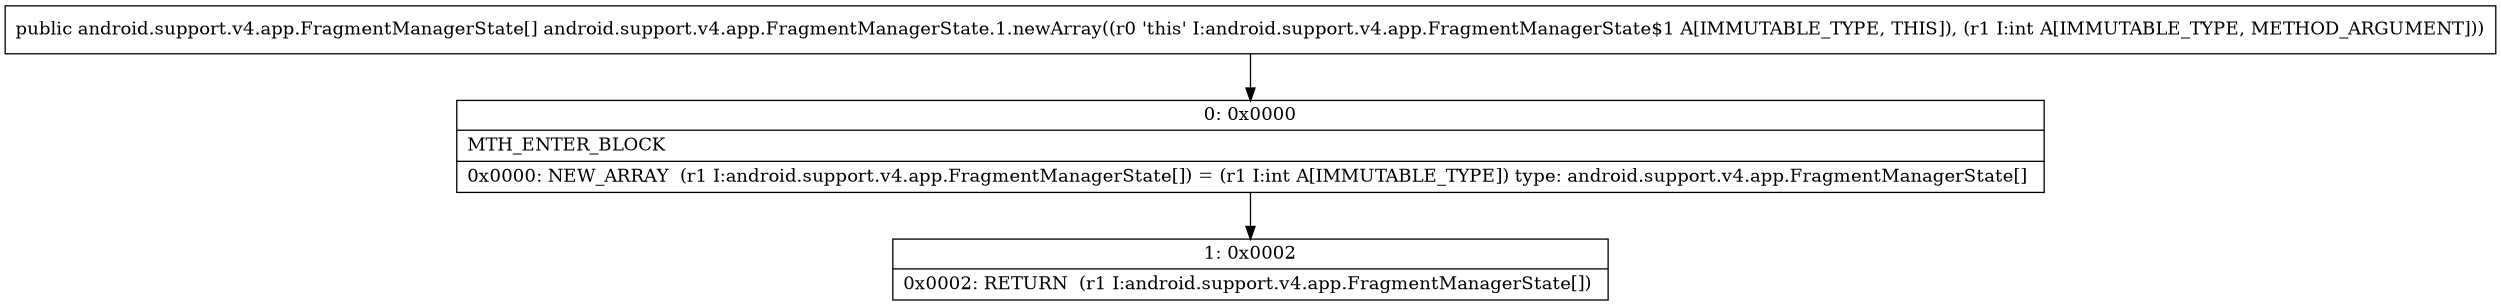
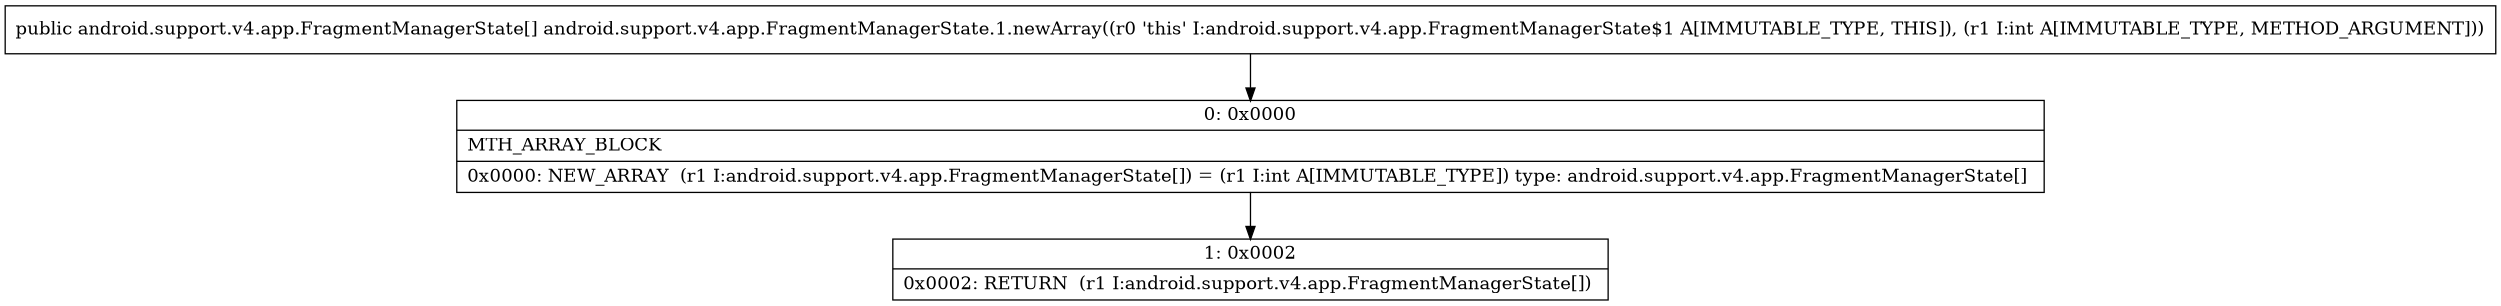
(567, 145) -> (565, 145)
